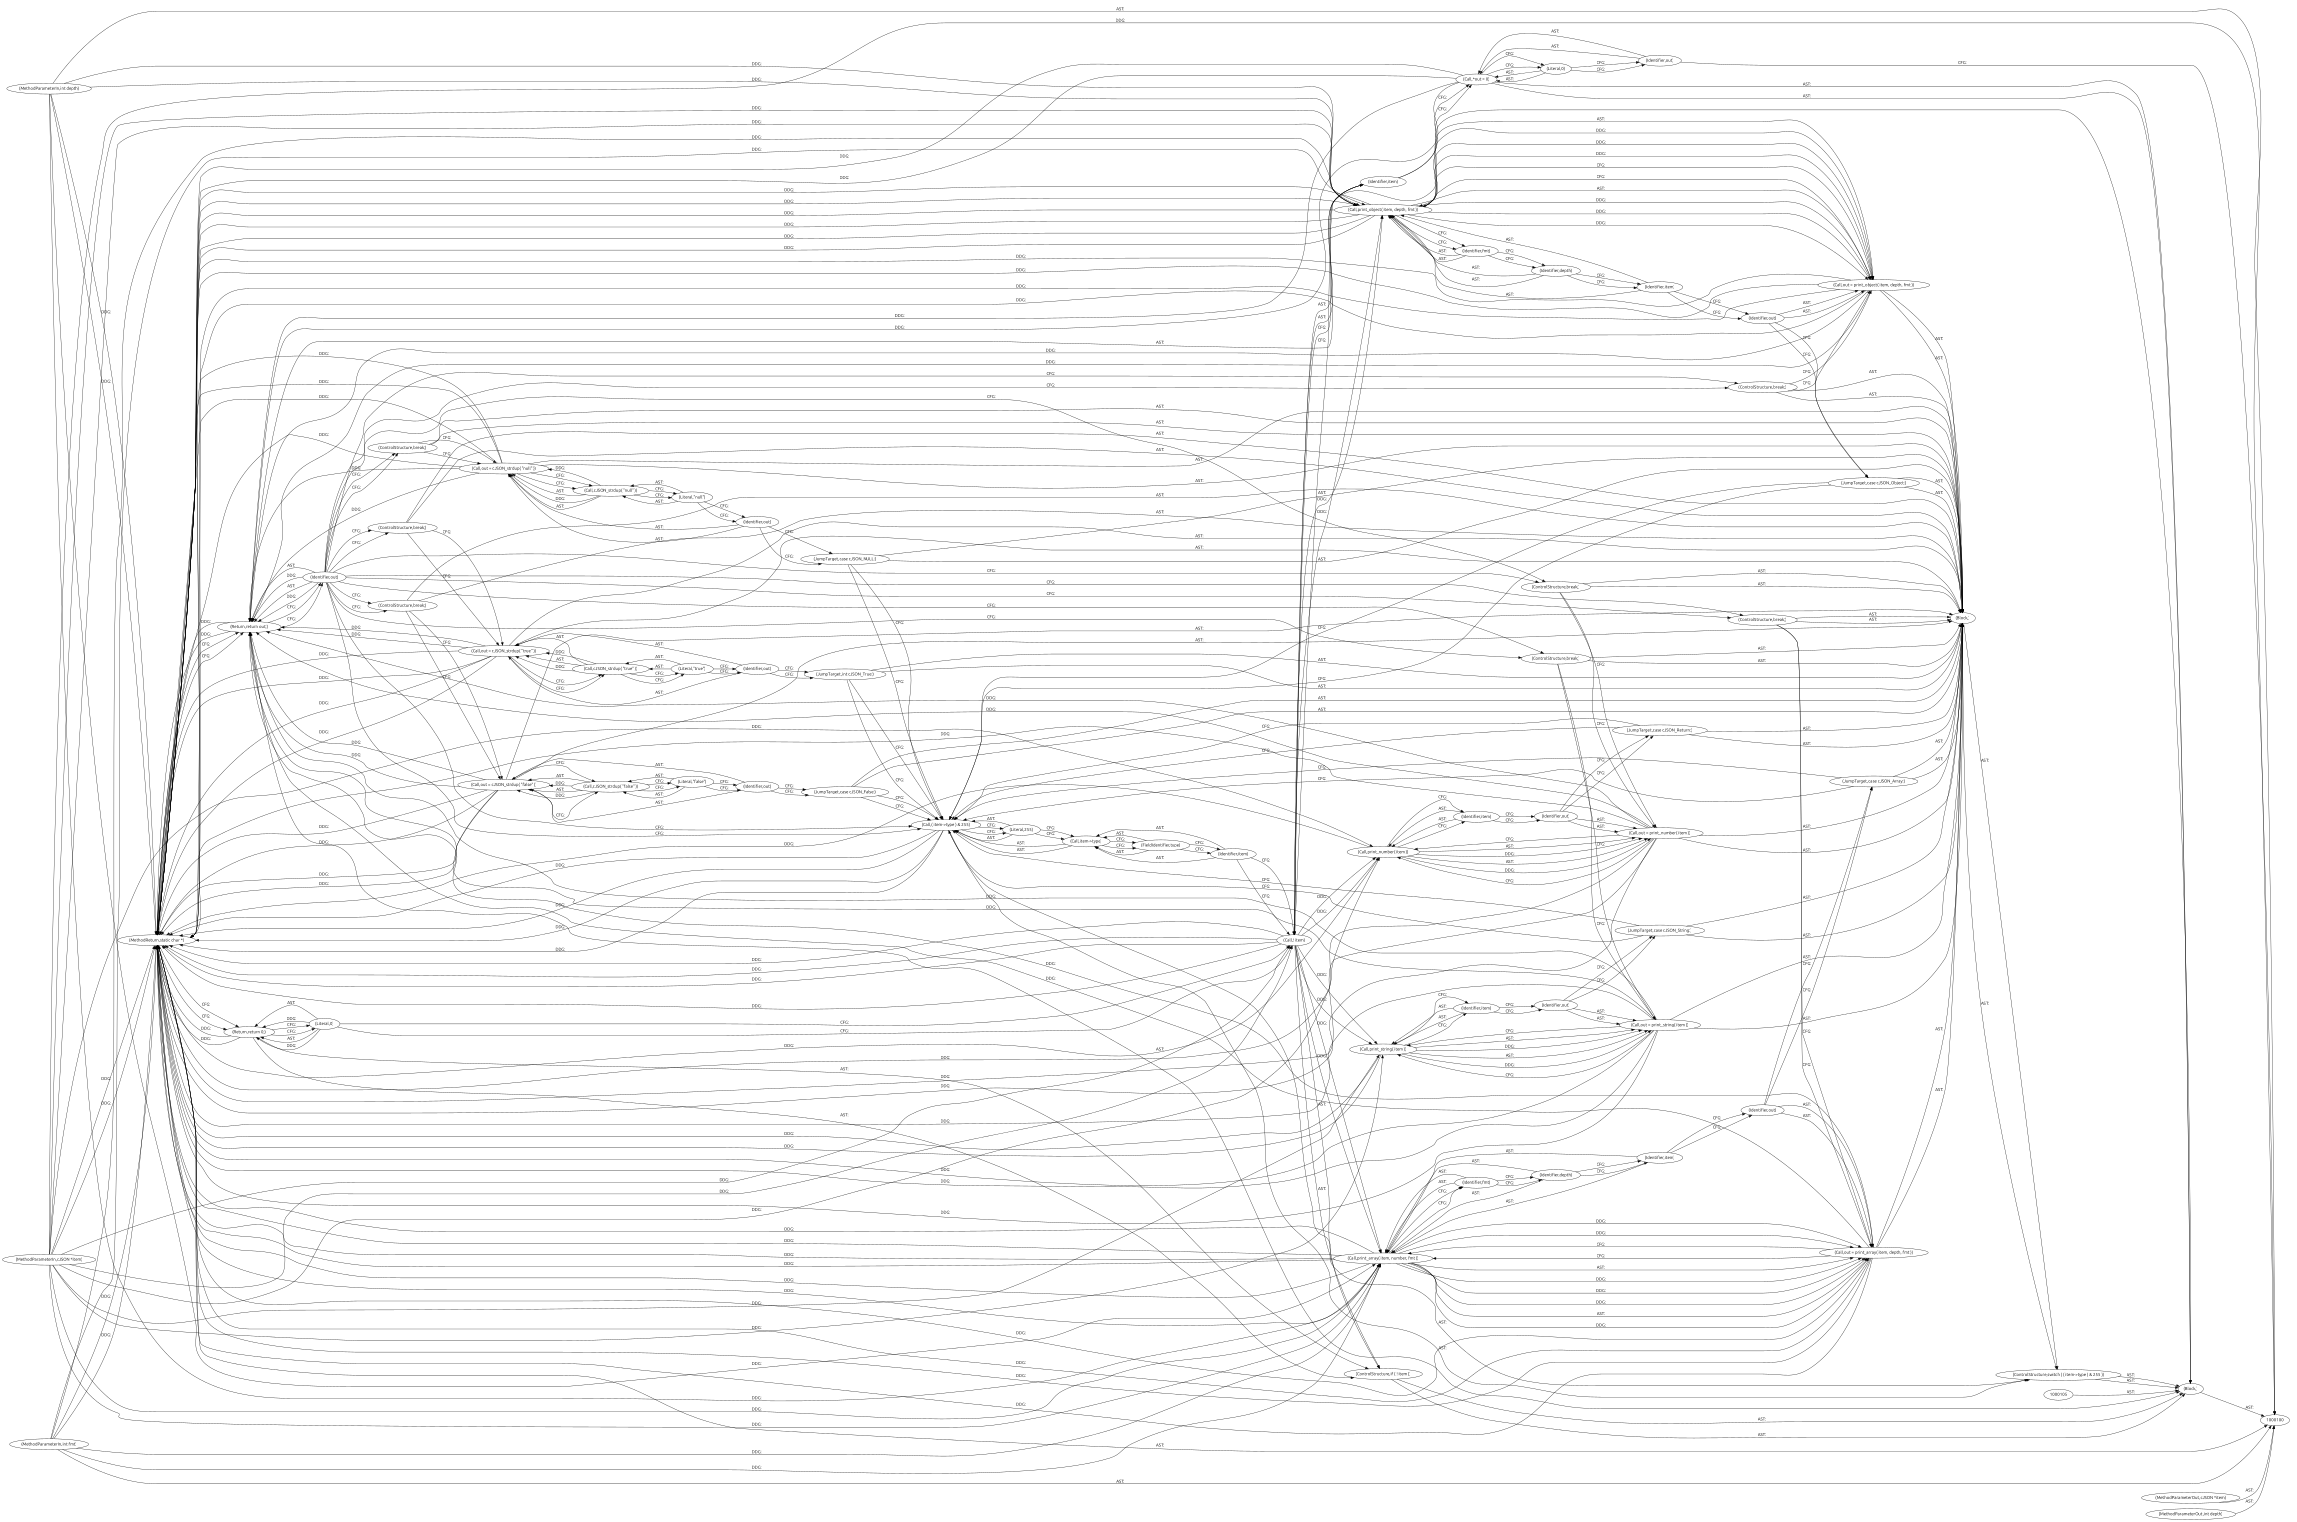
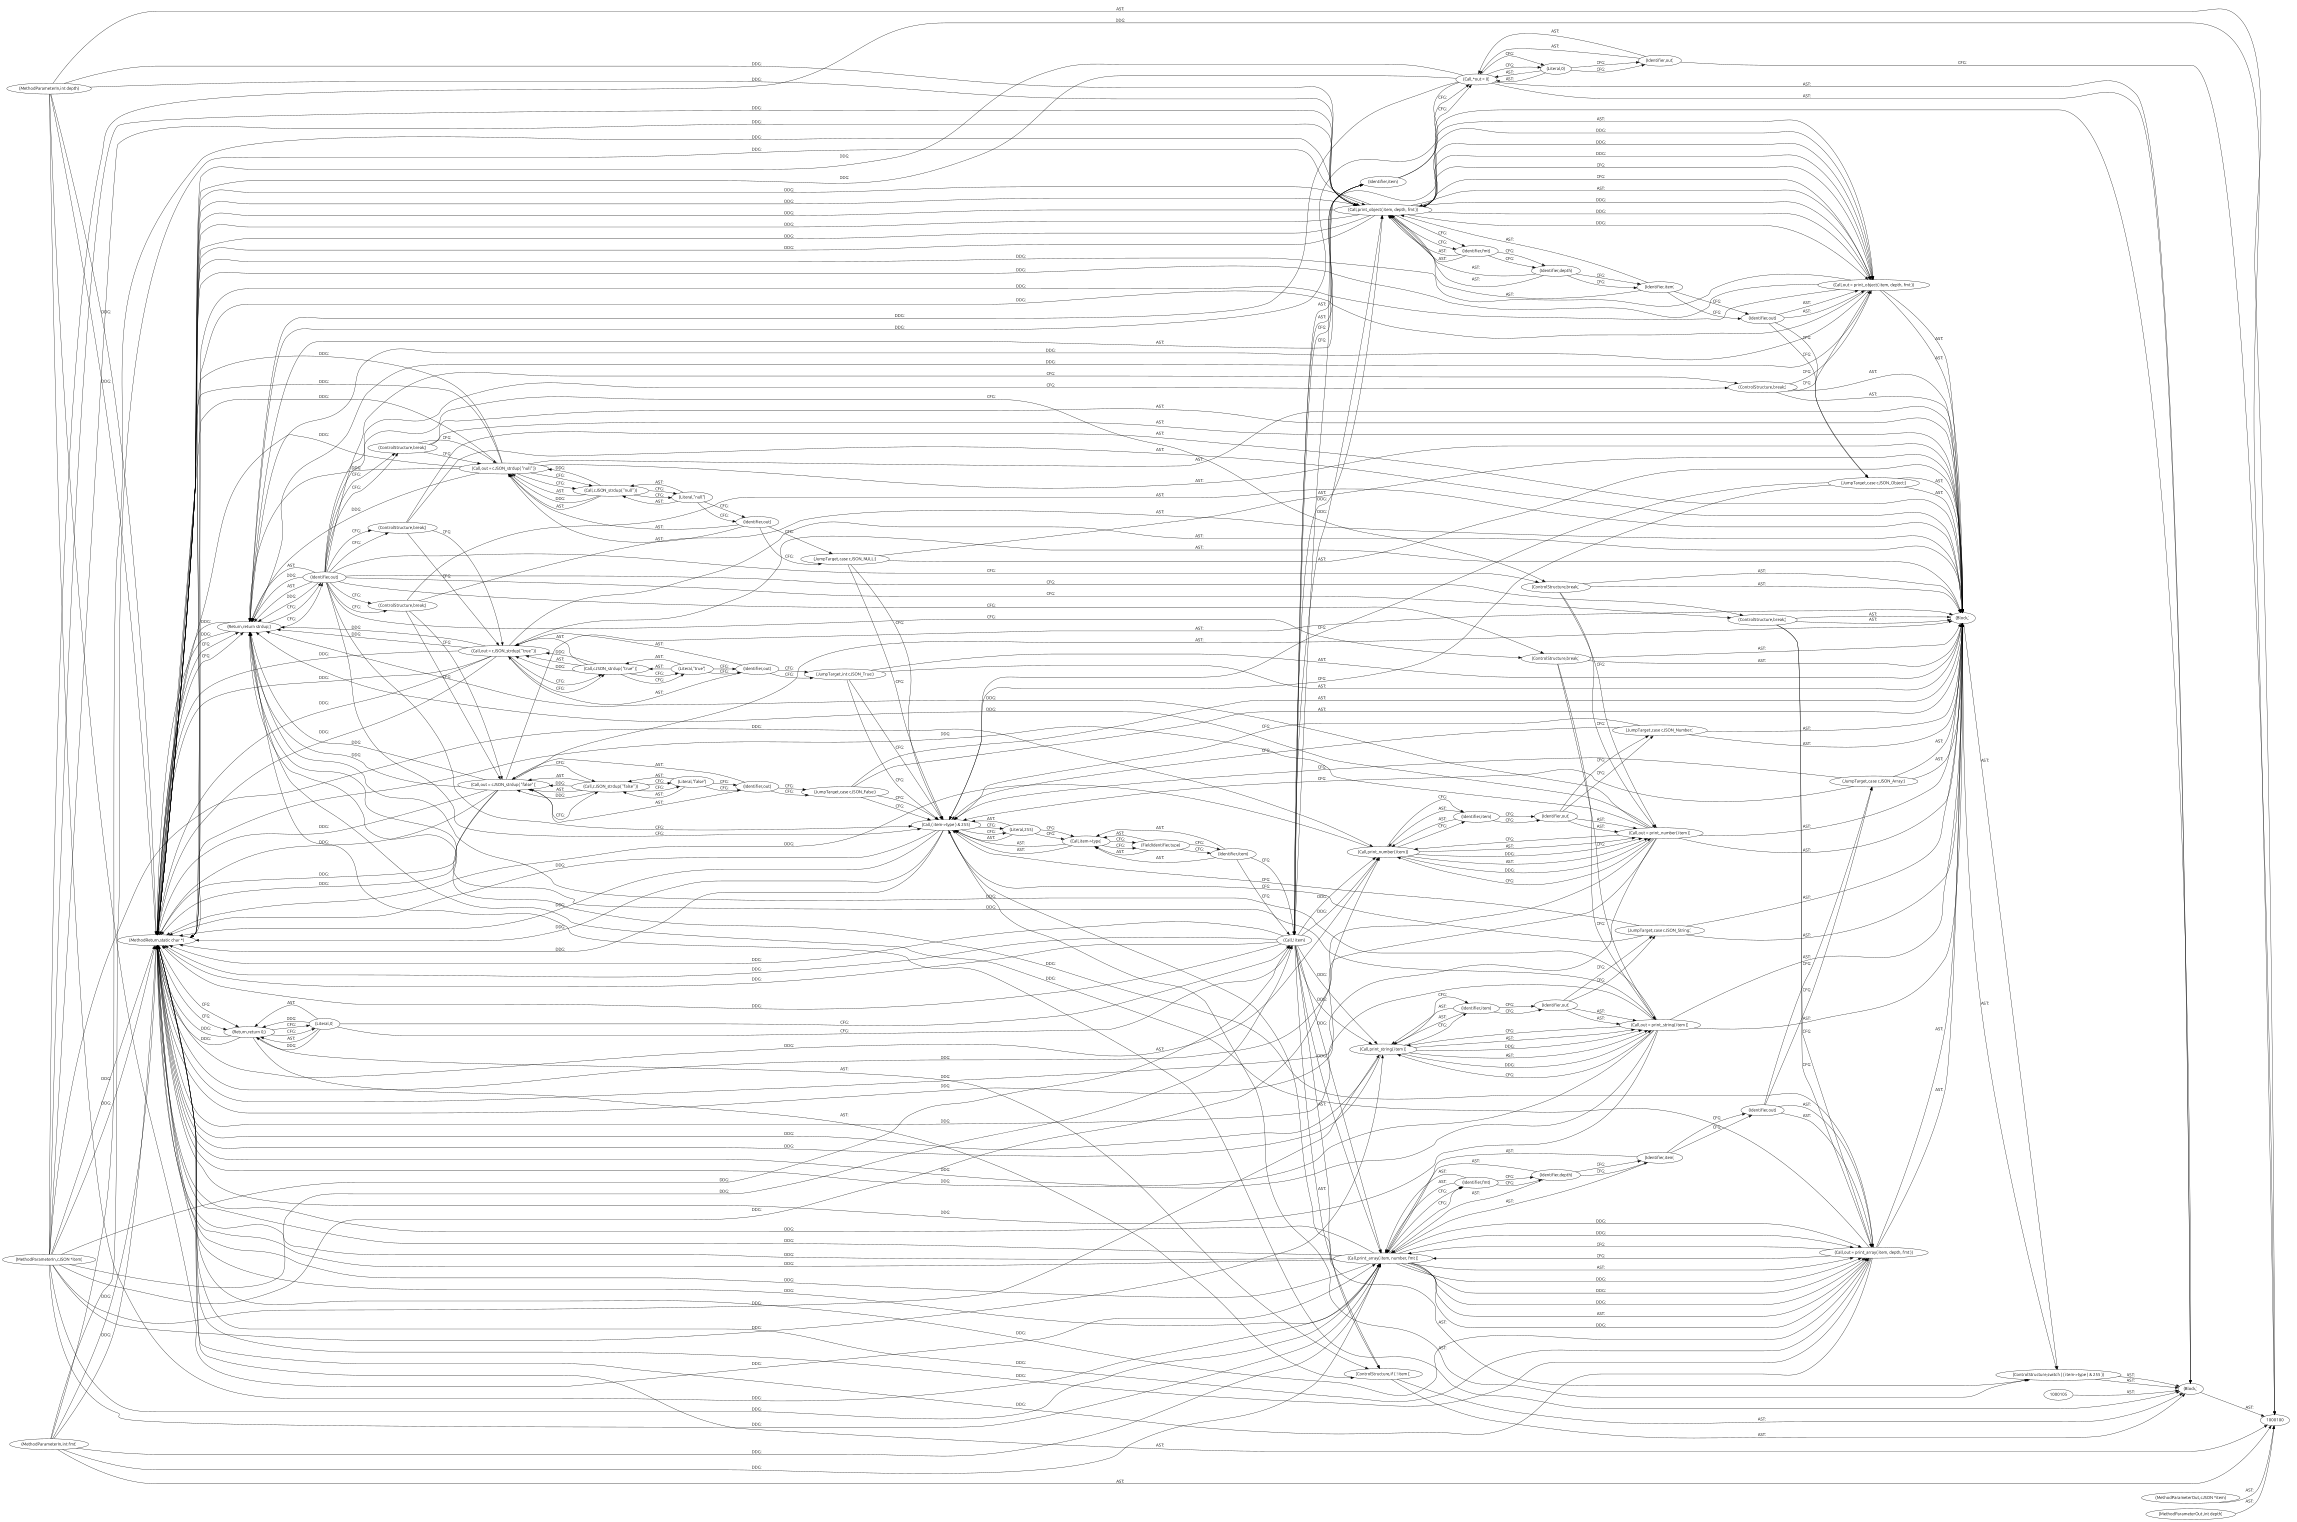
(249, 627) -> (249, 627)
(1660, 730) -> (1660, 730)
